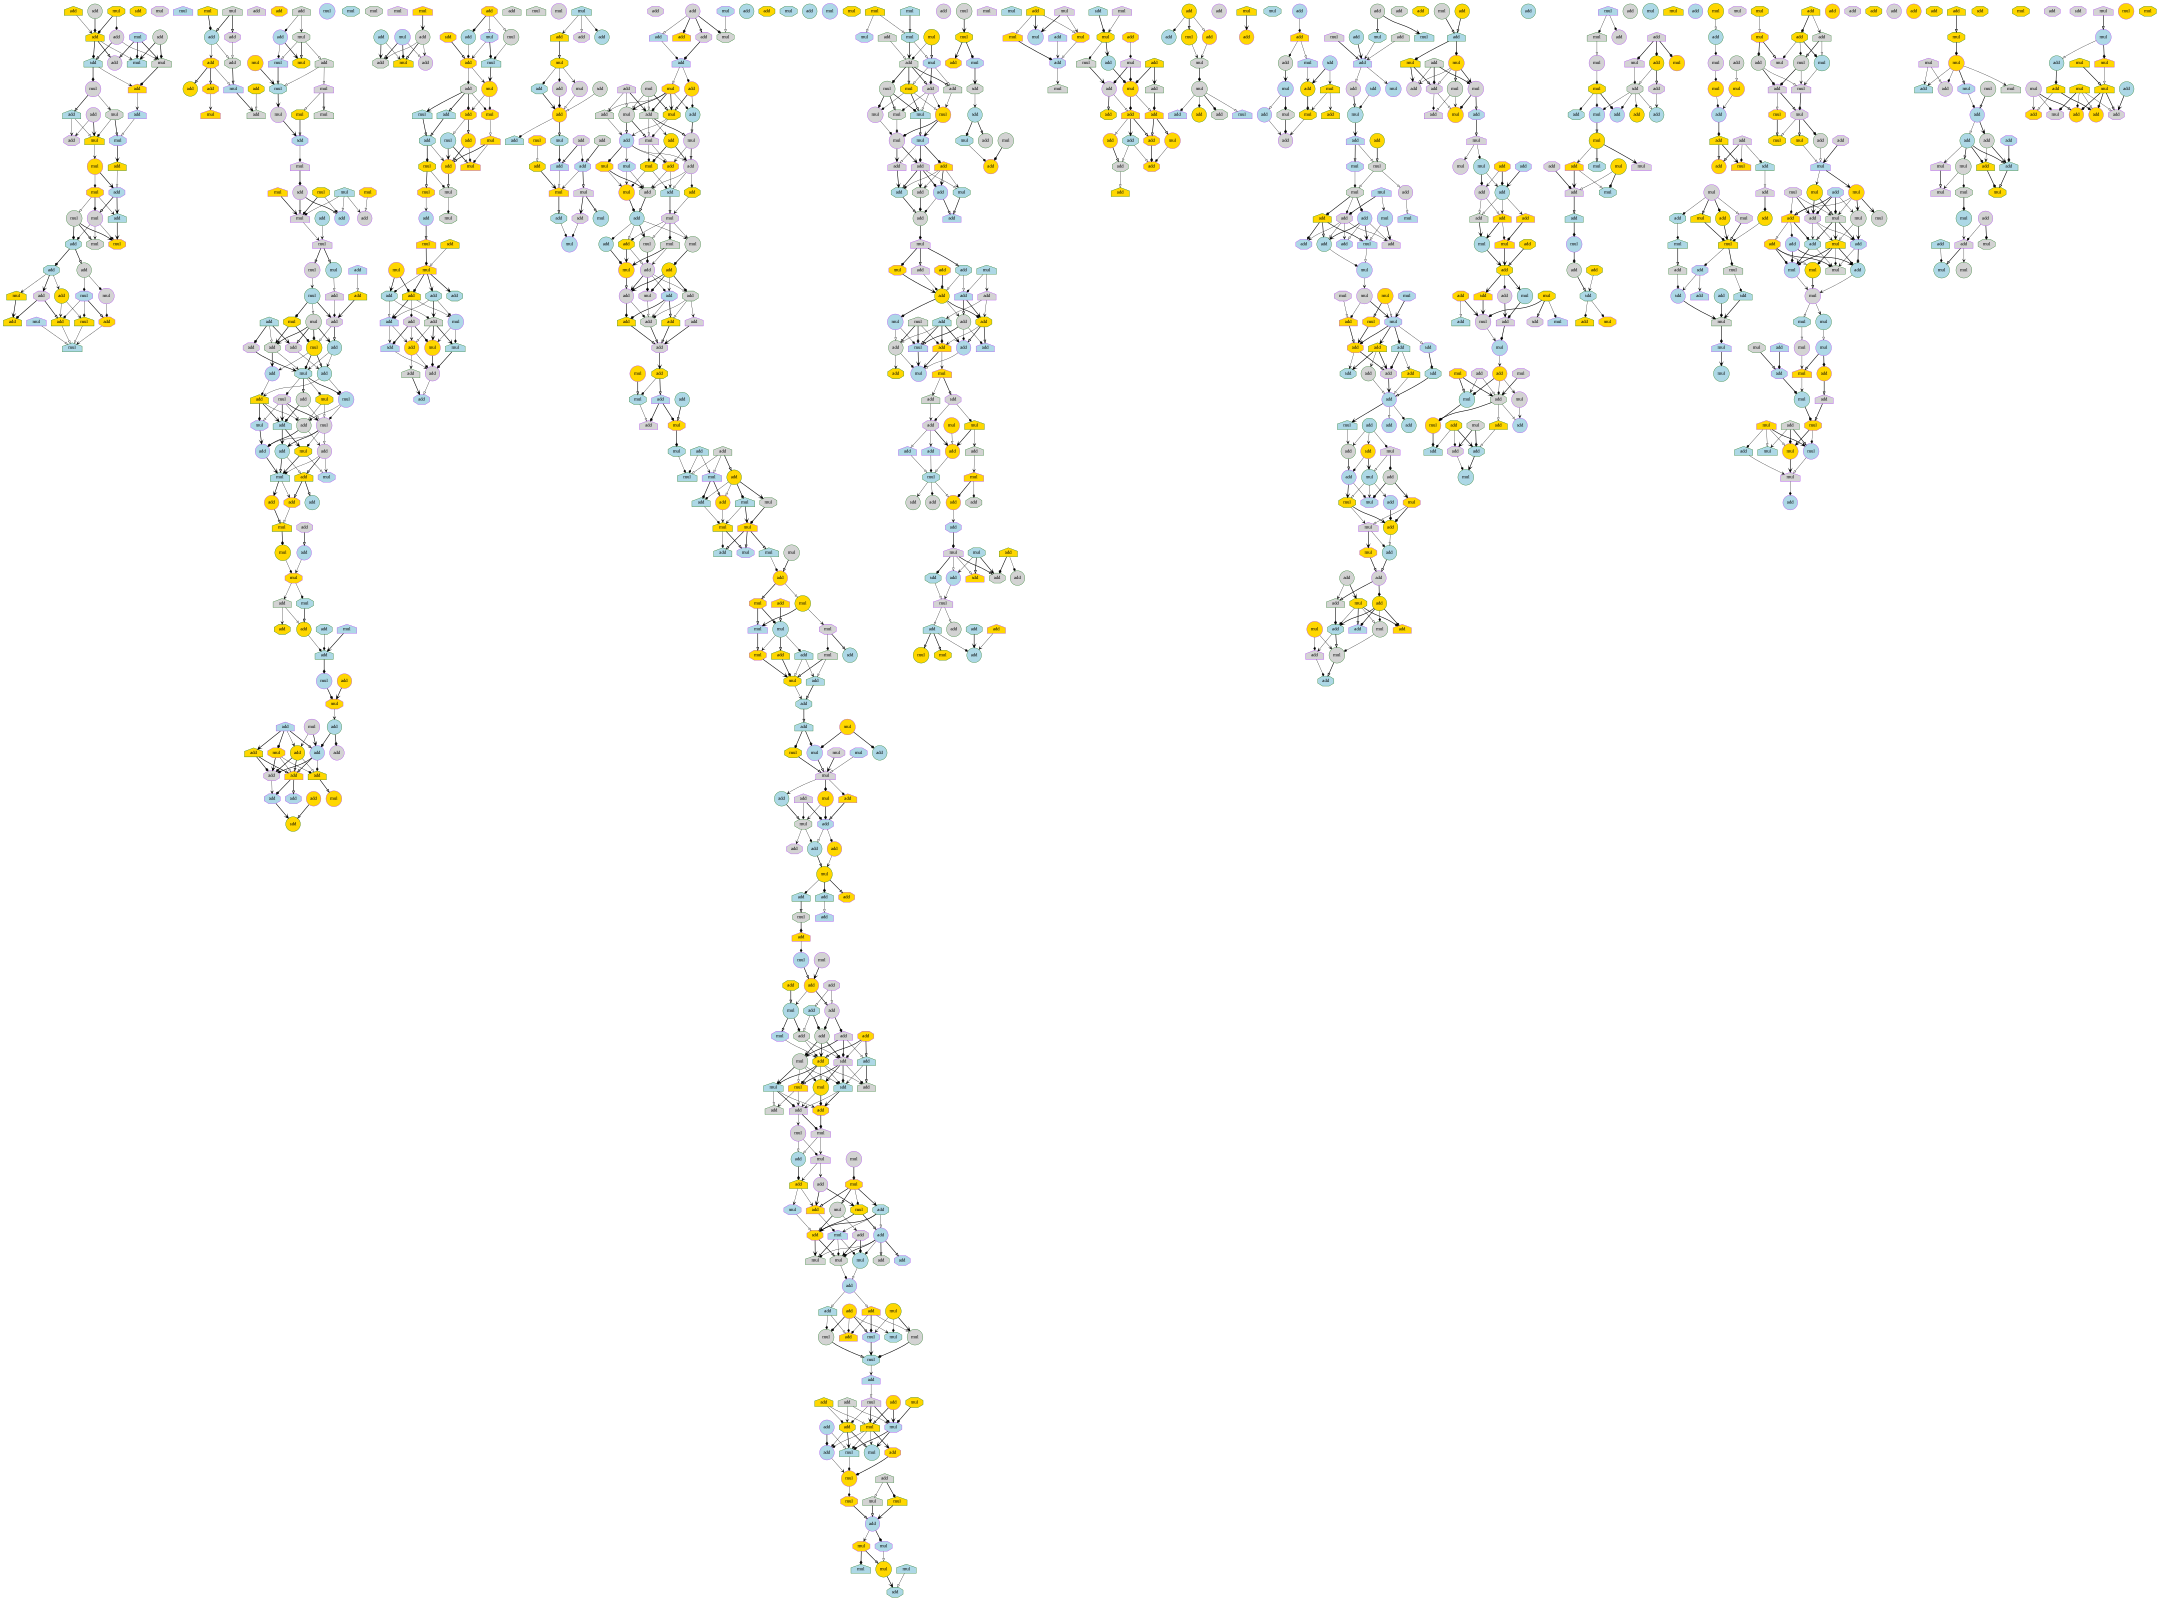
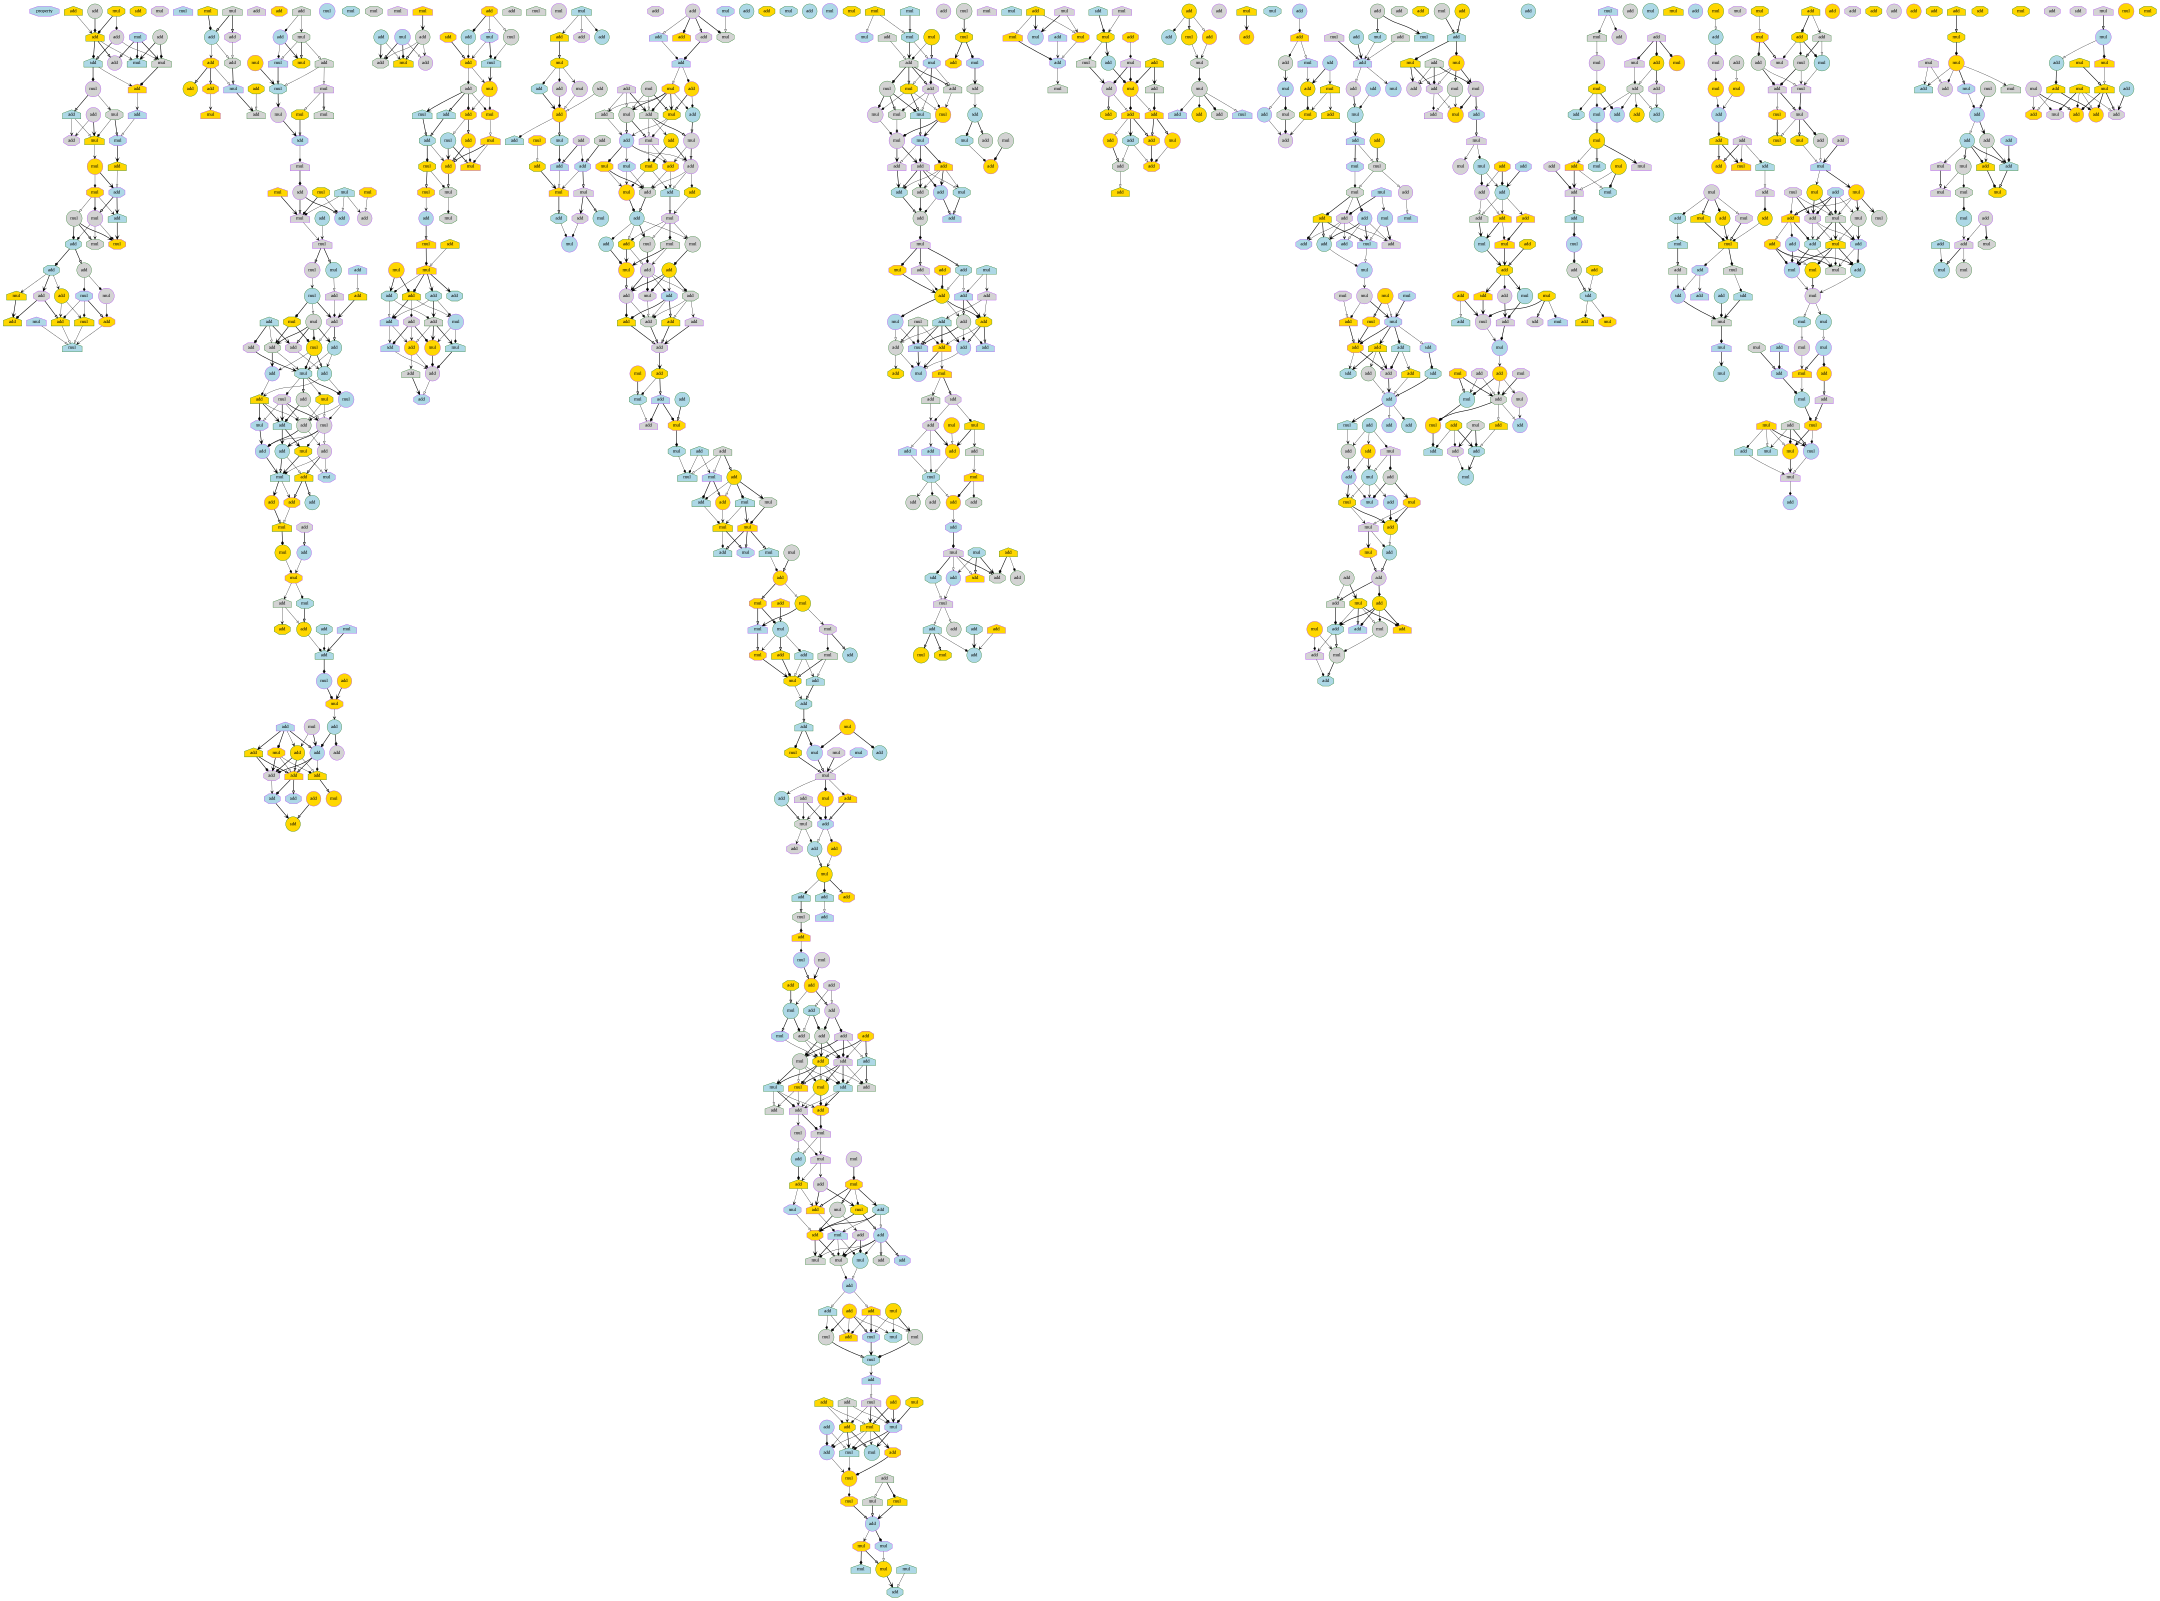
none -> (44, 11)
